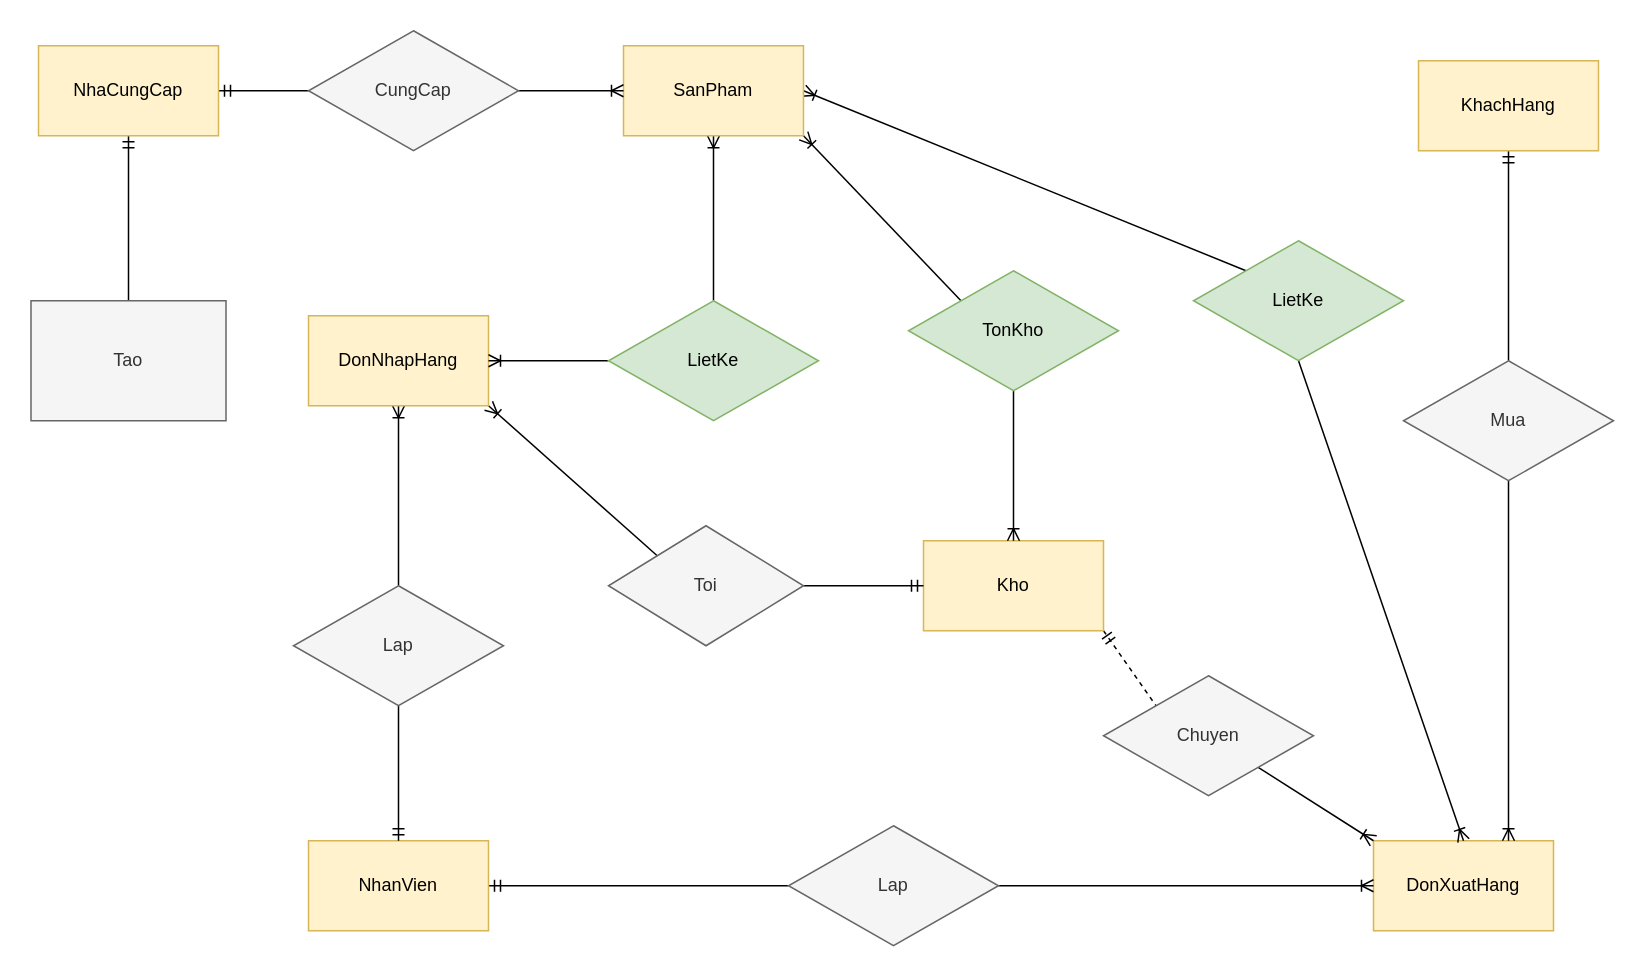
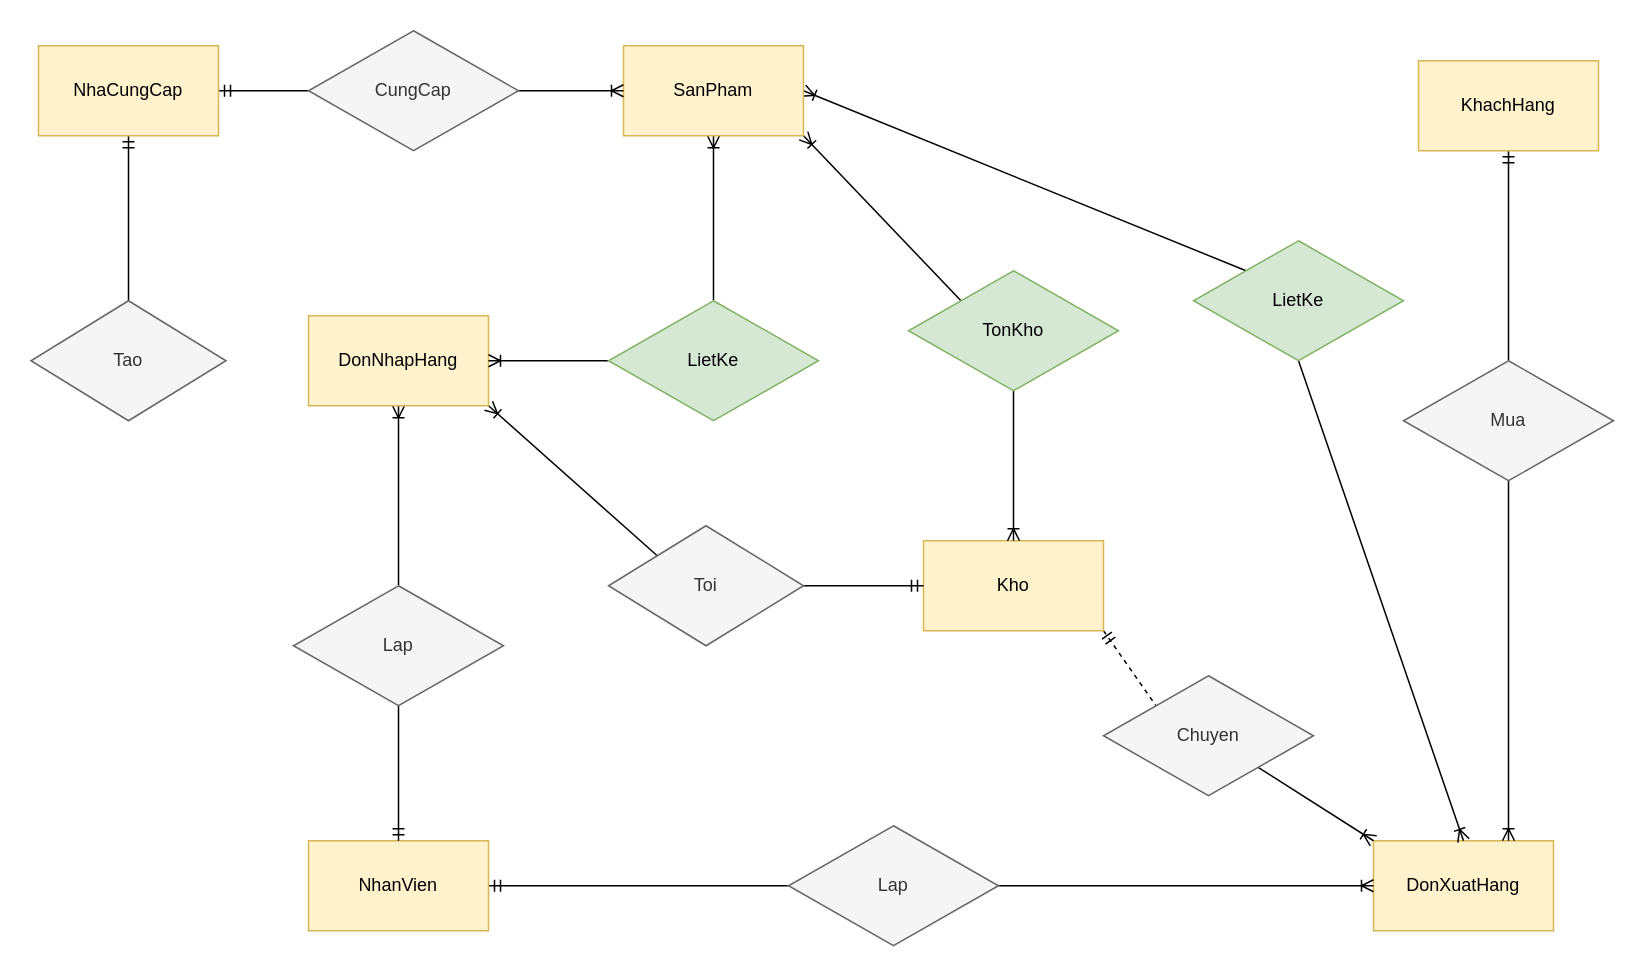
(128, 361) -> (128, 361)
